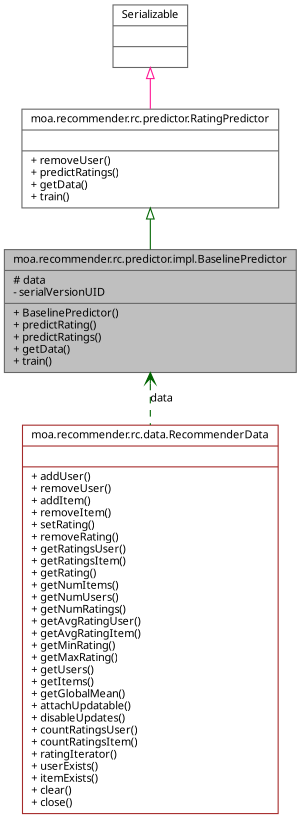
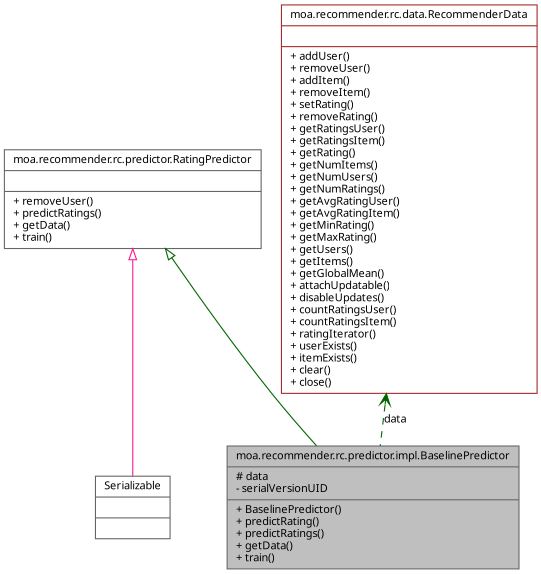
(150, 94) -> (133, 368)
(150, 404) -> (383, 425)
